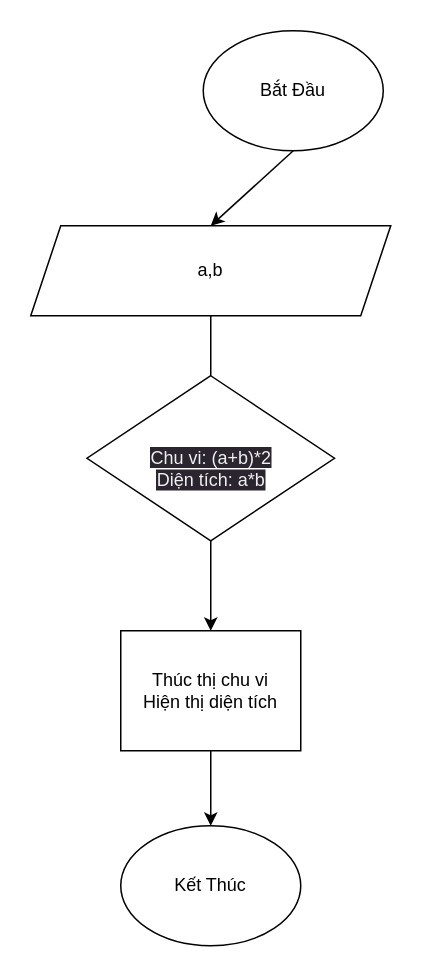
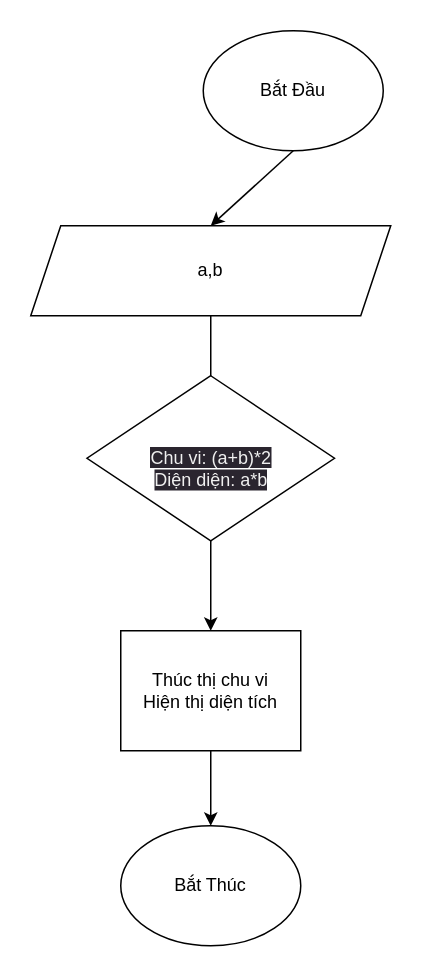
(212, 458) -> (212, 458)
(211, 886) -> (211, 886)
